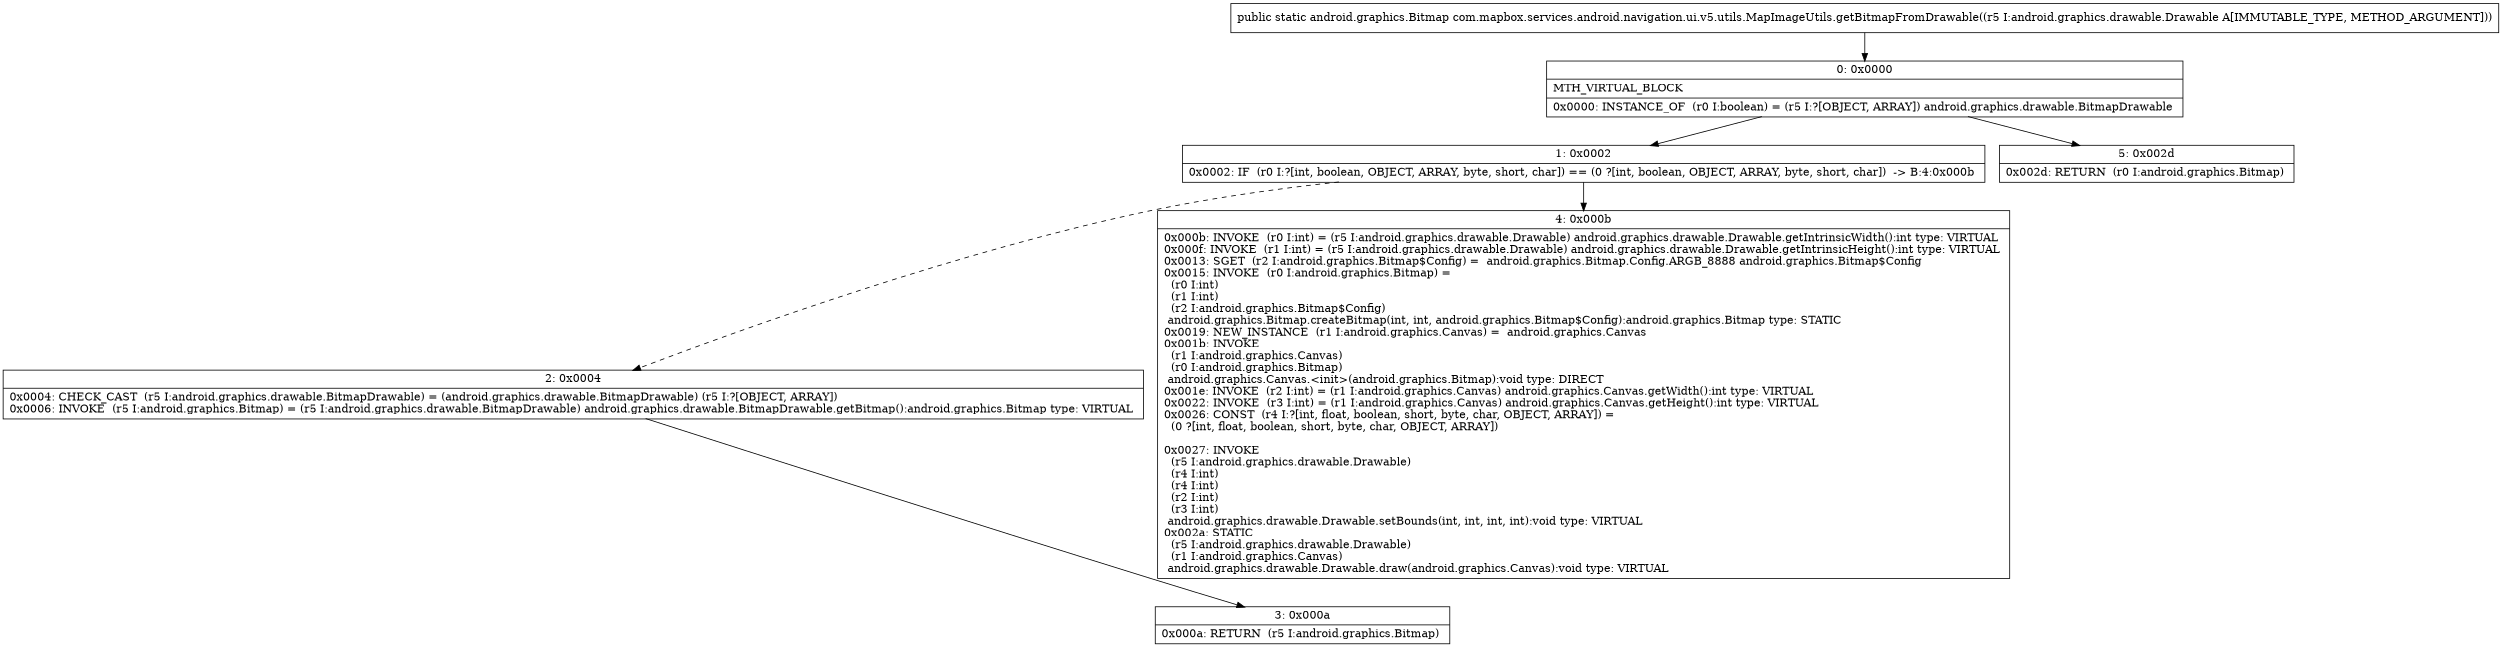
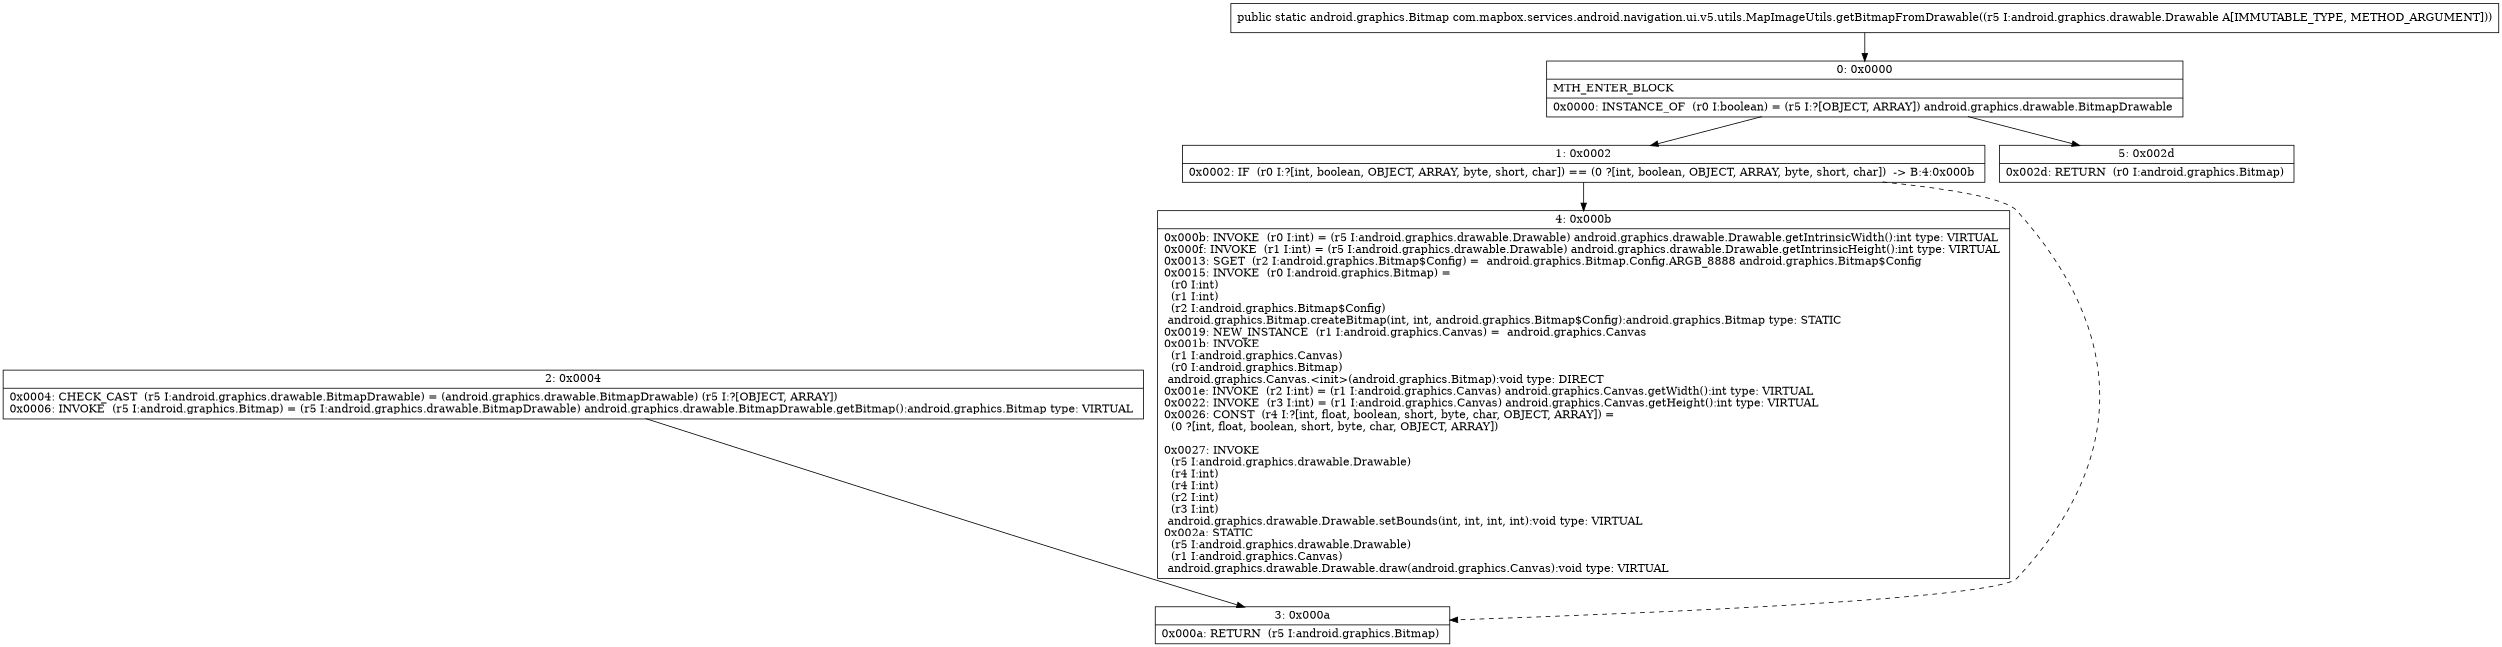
(1618, 88) -> (1614, 88)
(984, 253) -> (2012, 580)
